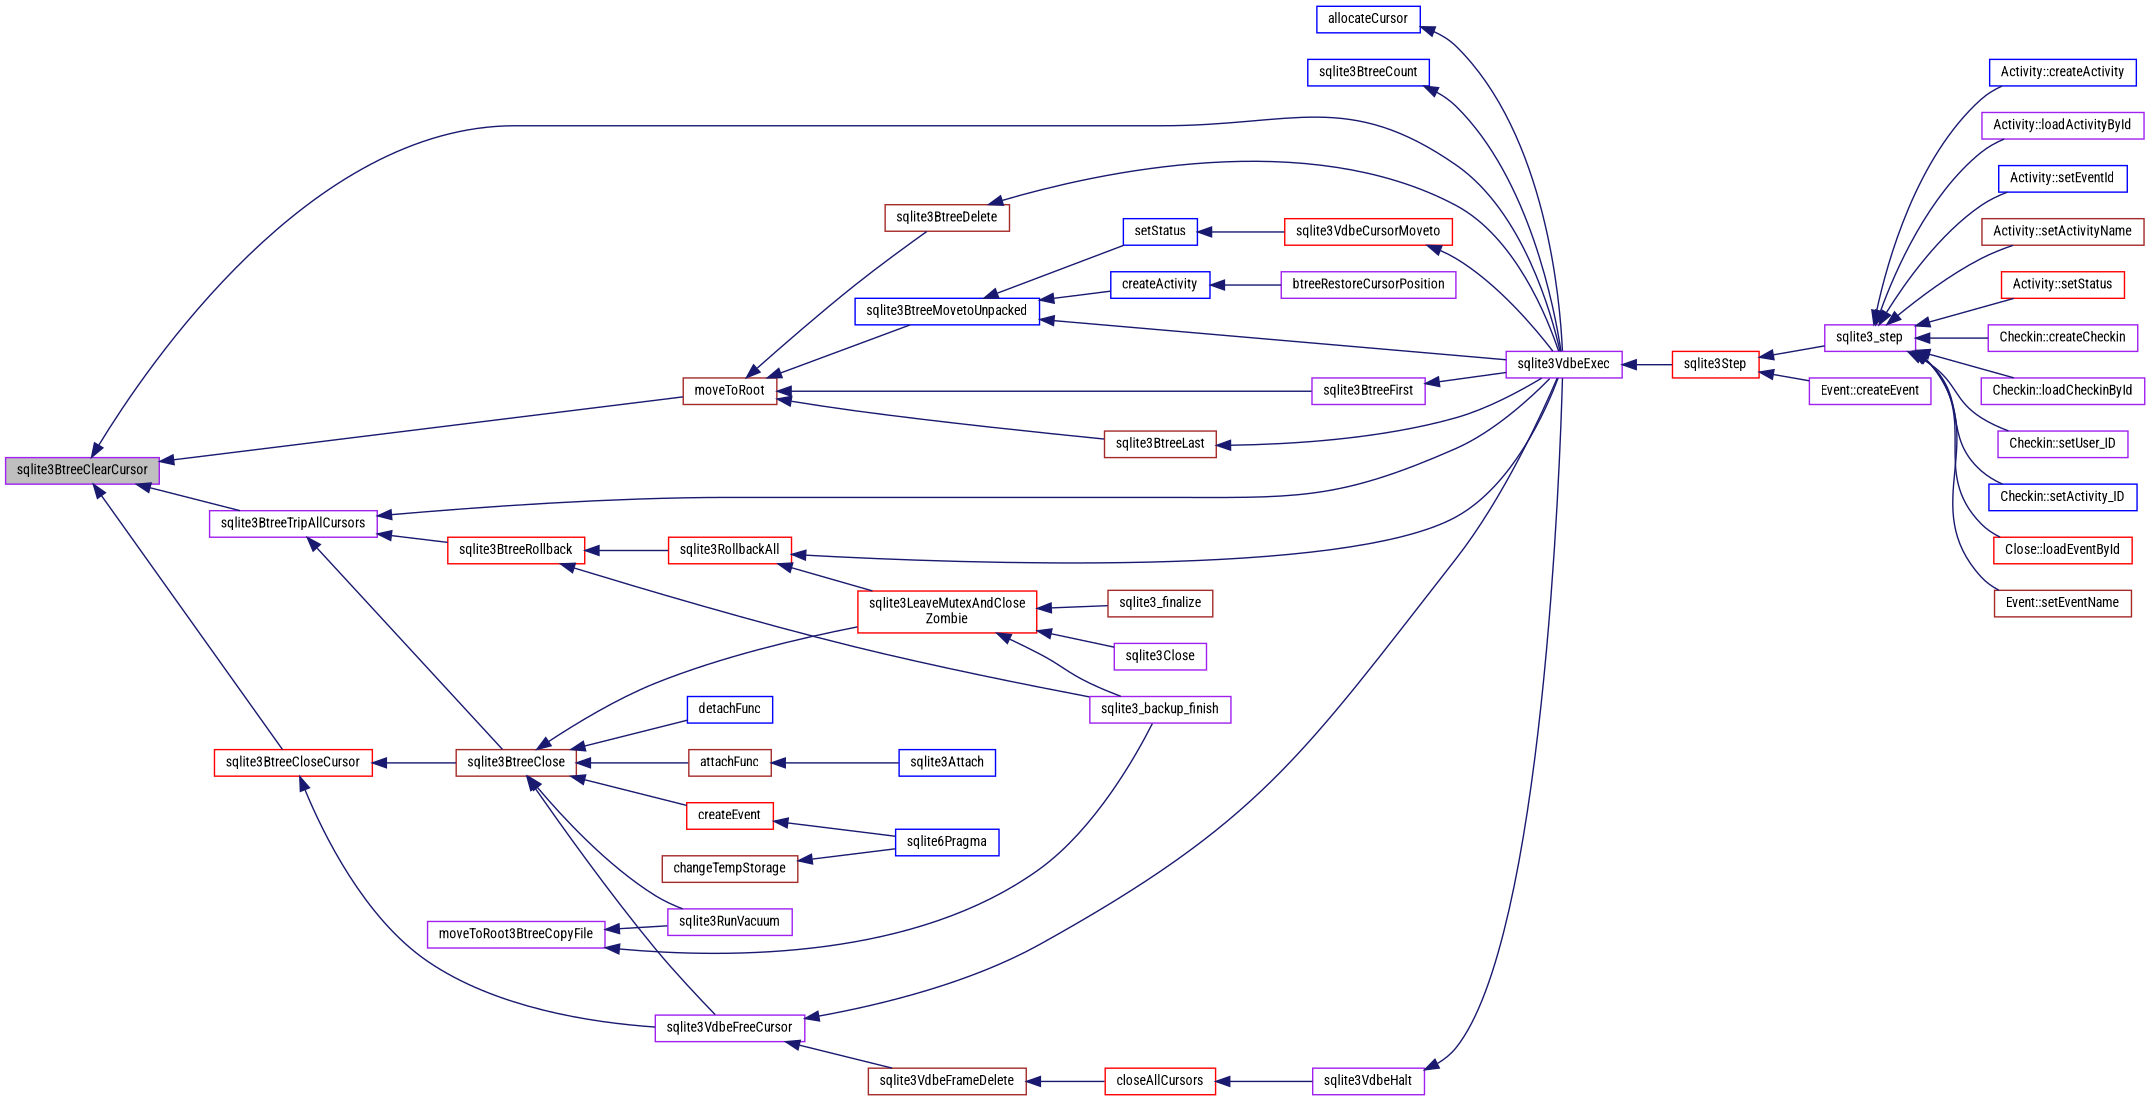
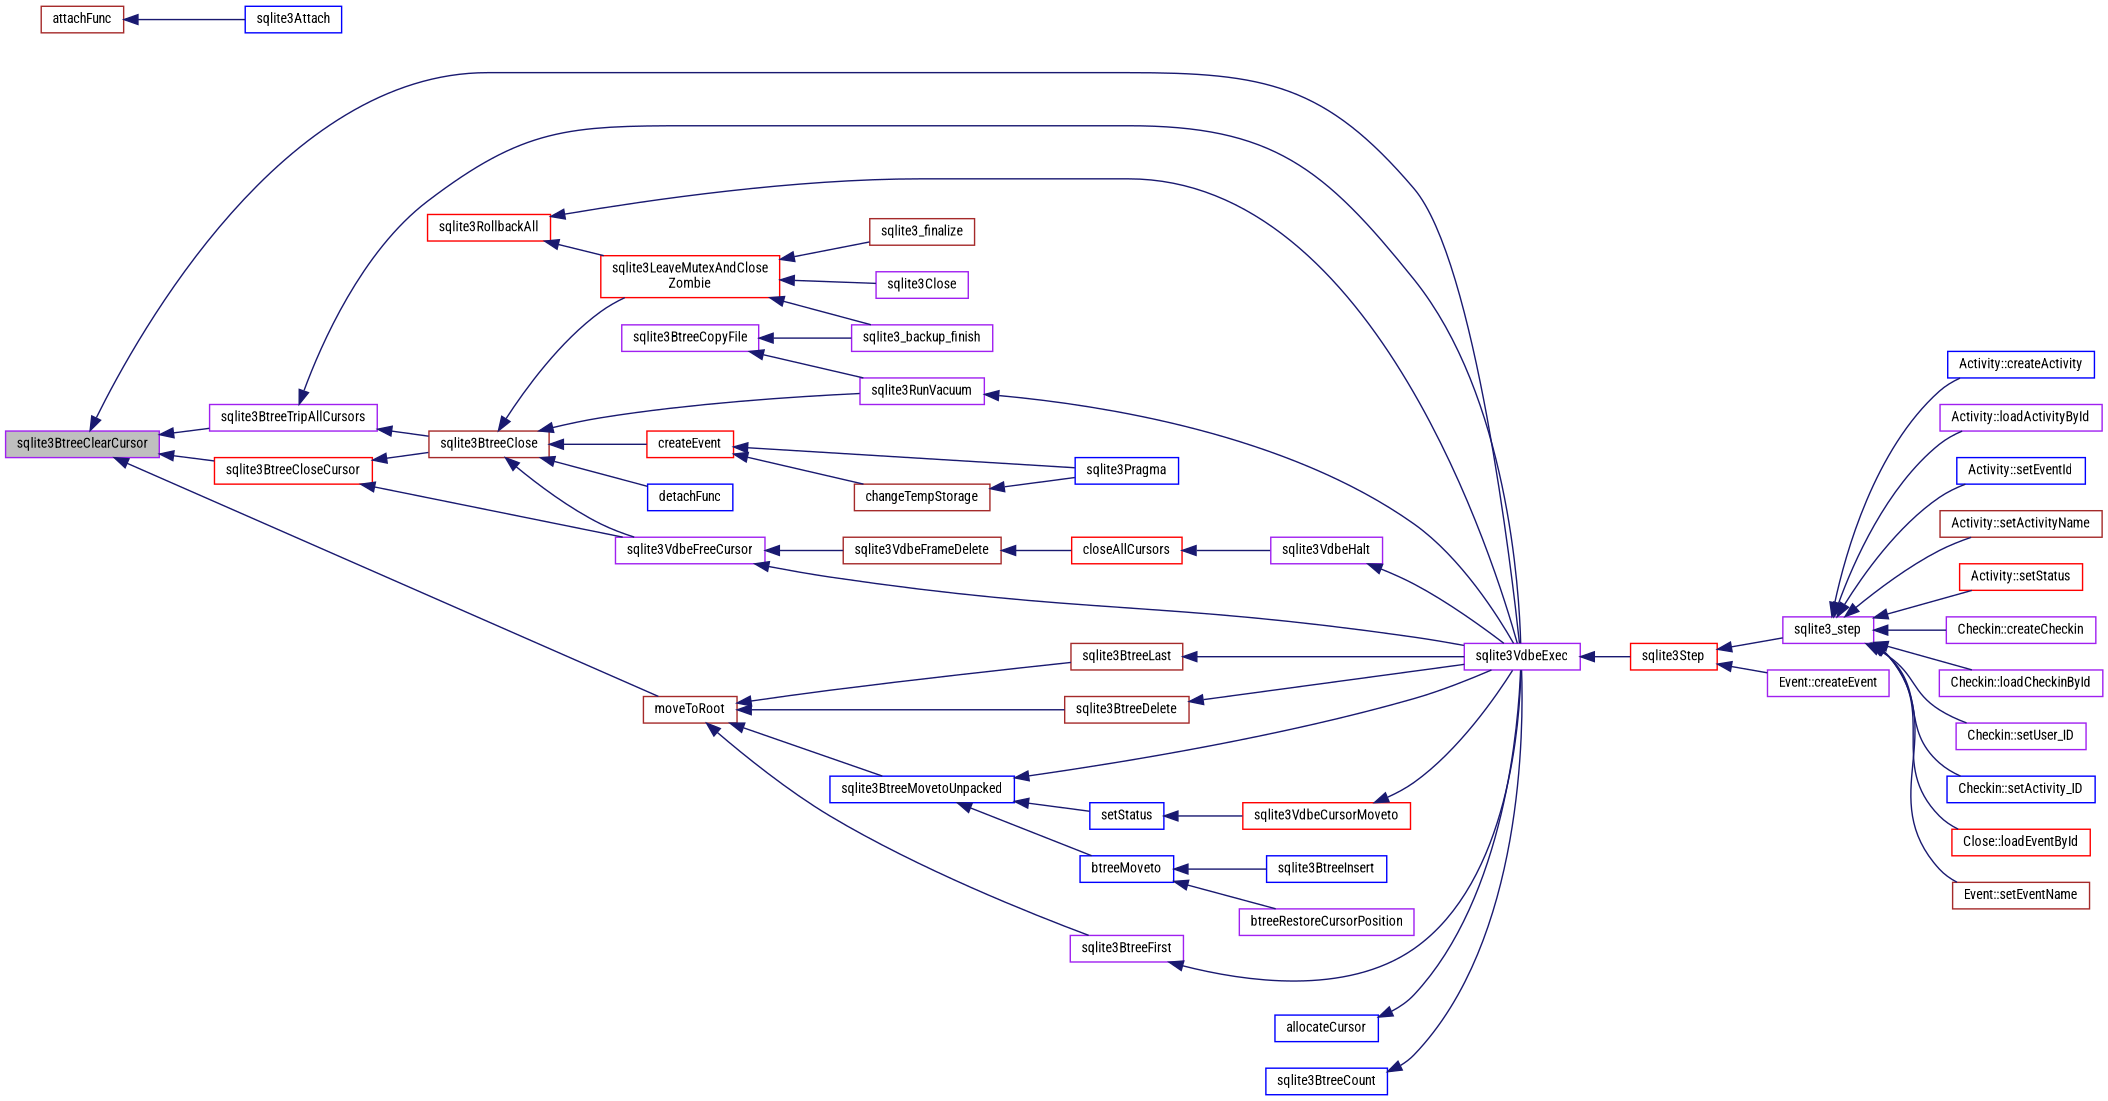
(1160, 285) -> (1127, 869)
none -> (1289, 459)
none -> (806, 471)
(516, 551) -> none
(639, 763) -> none
(947, 843) -> (1127, 471)
none -> (1327, 869)
(516, 935) -> (690, 338)
